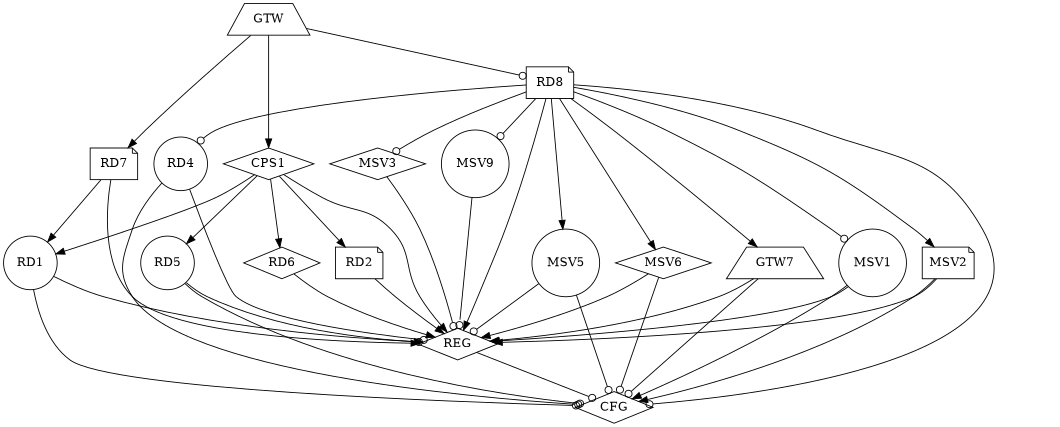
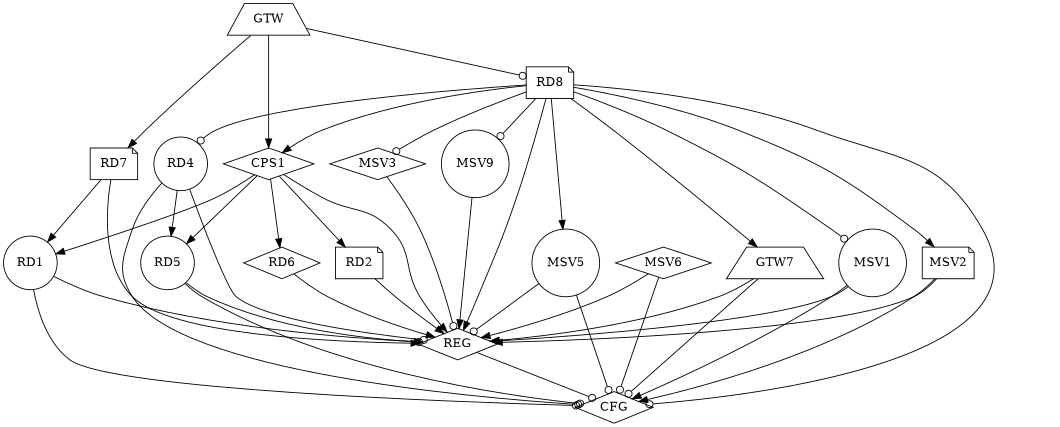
(605, 170) -> (405, 105)
none -> (175, 208)
(466, 259) -> (466, 259)
